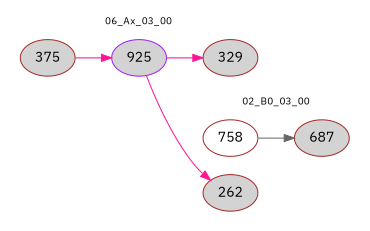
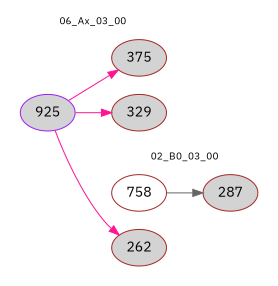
(88, 58) -> (89, 88)
(322, 138) -> (230, 193)
